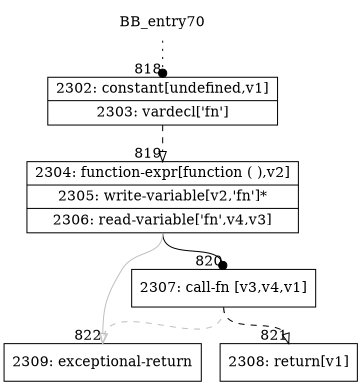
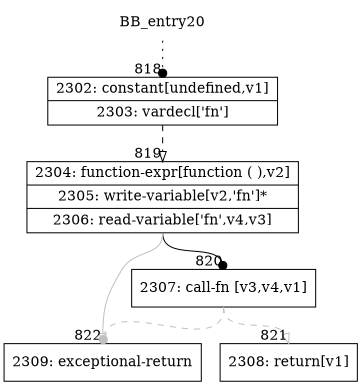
(163, 22) -> (163, 22)
(251, 325) -> (251, 325)
(167, 326) -> (167, 326)
